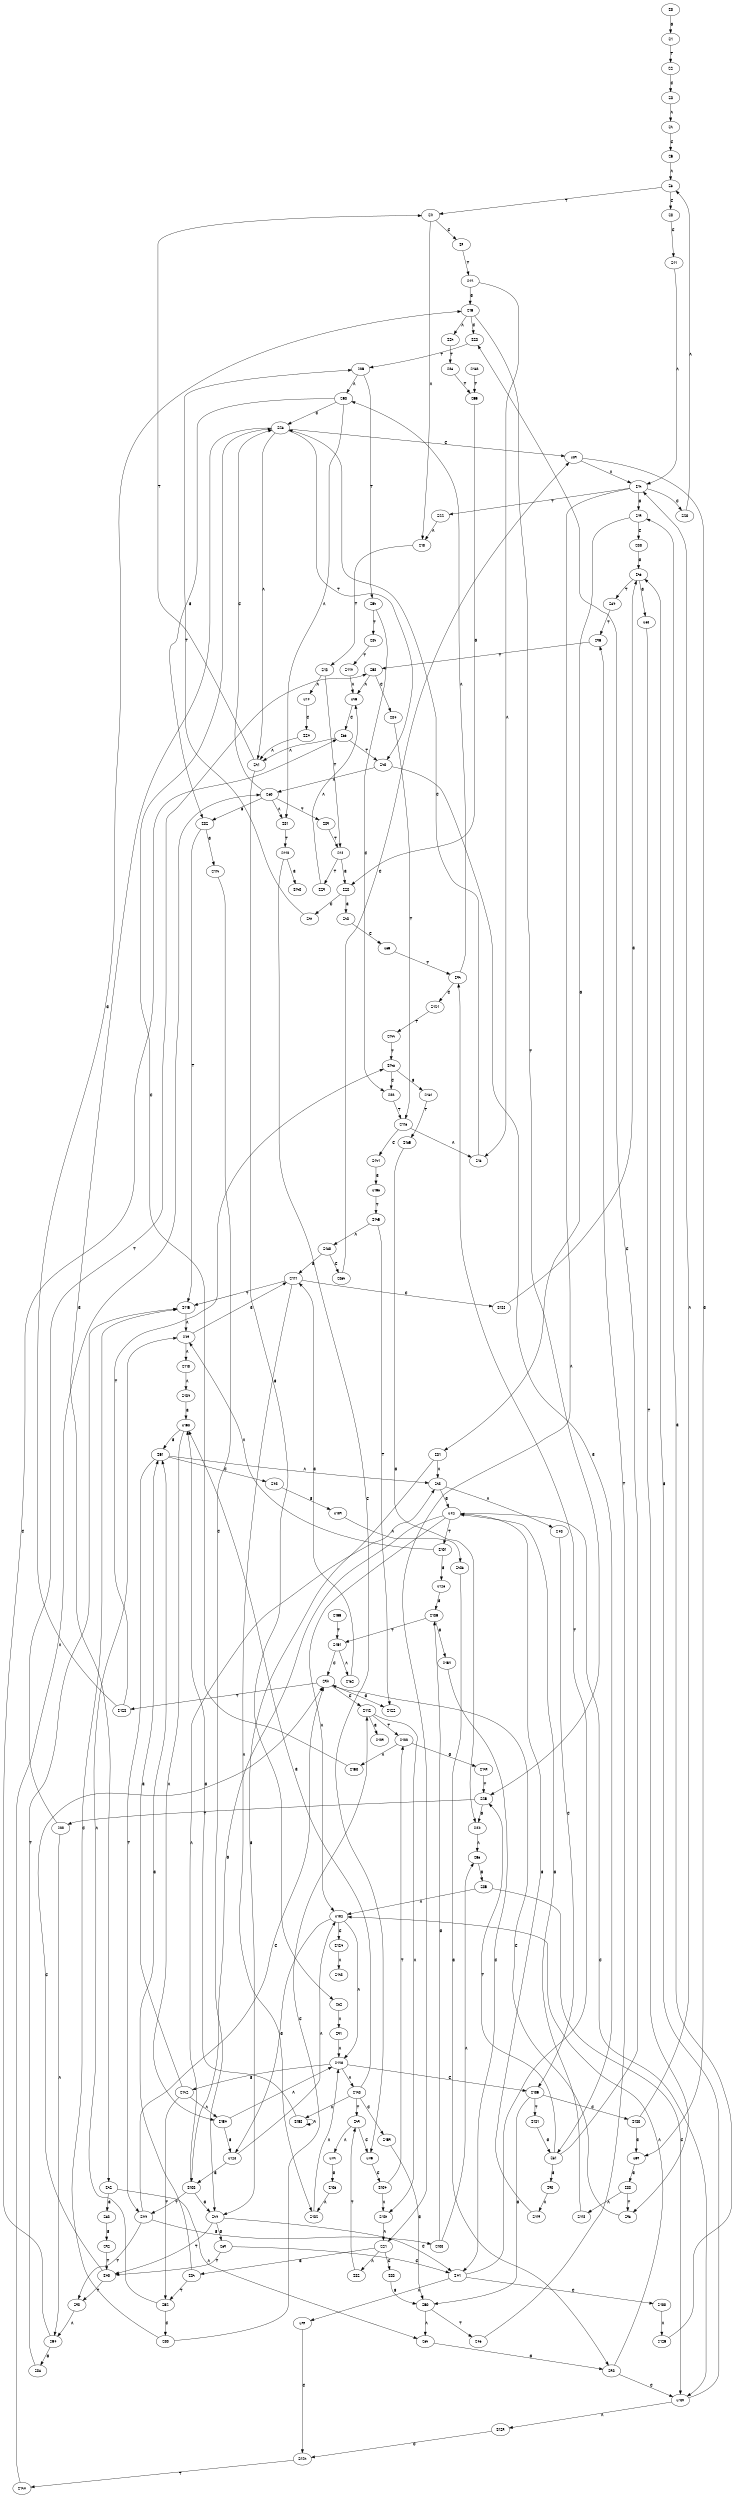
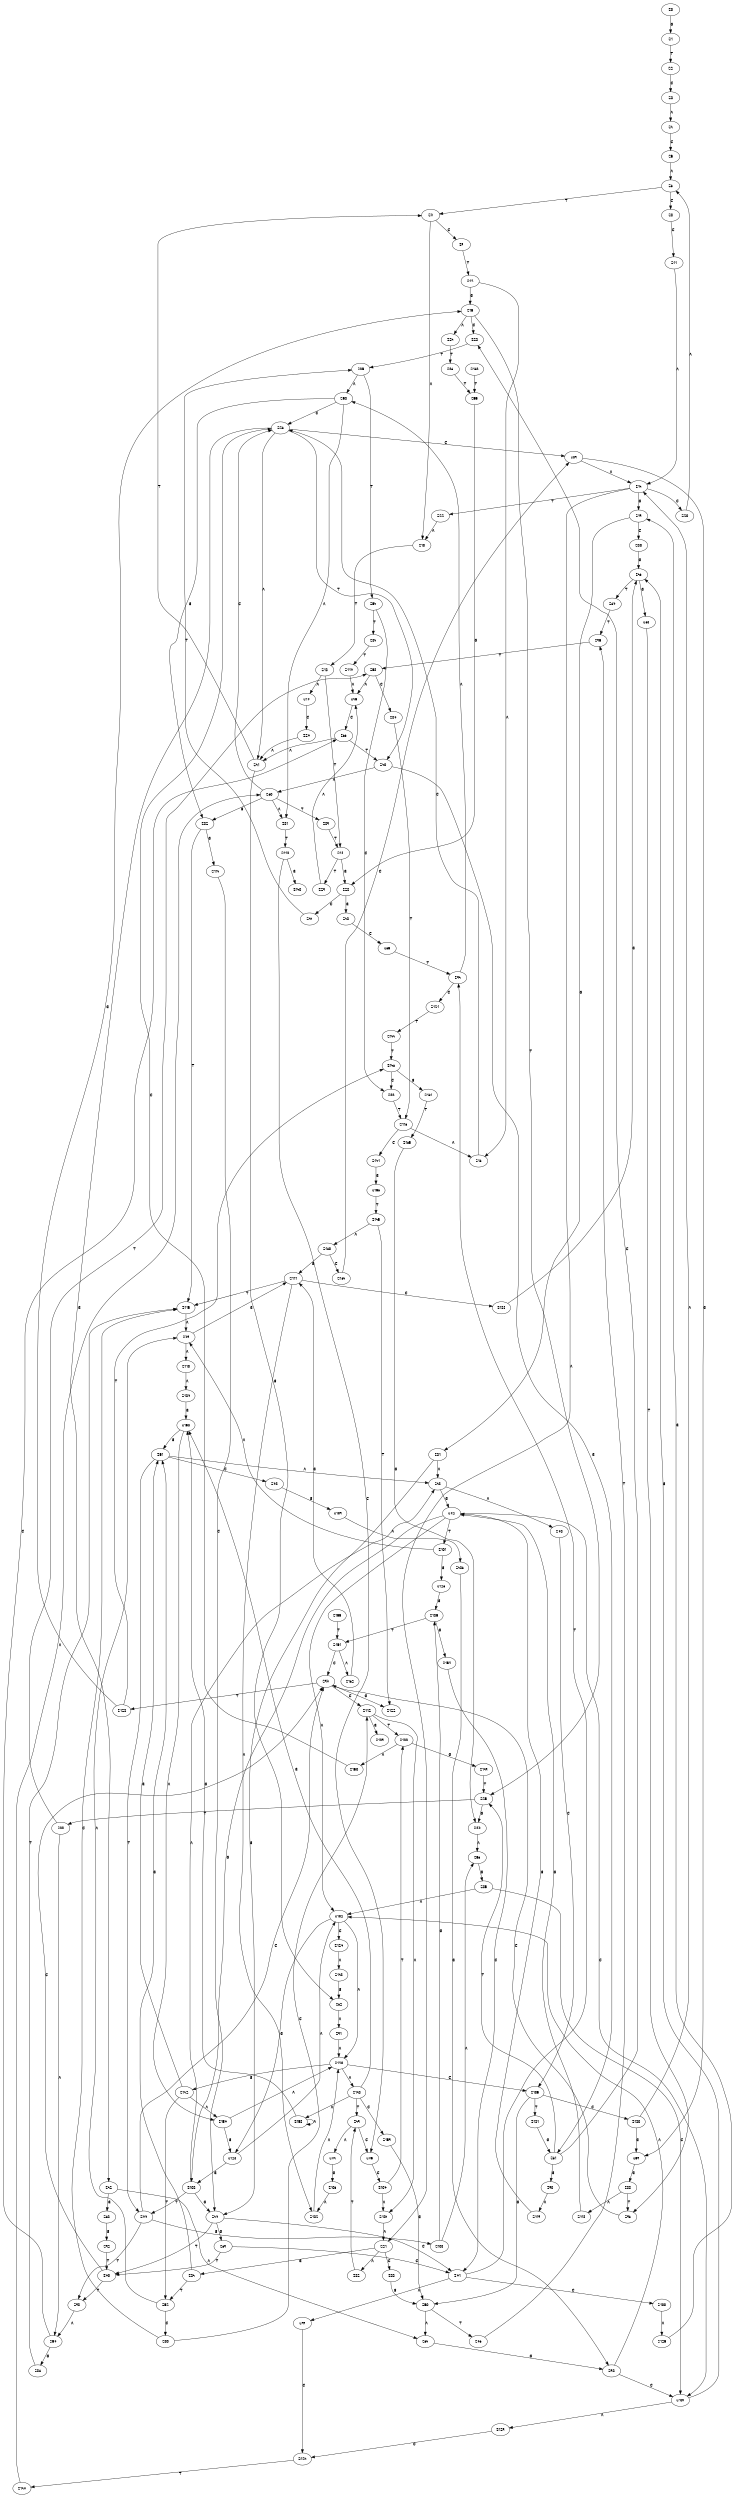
(341, 1278) -> (341, 1278)
none -> (339, 1988)
